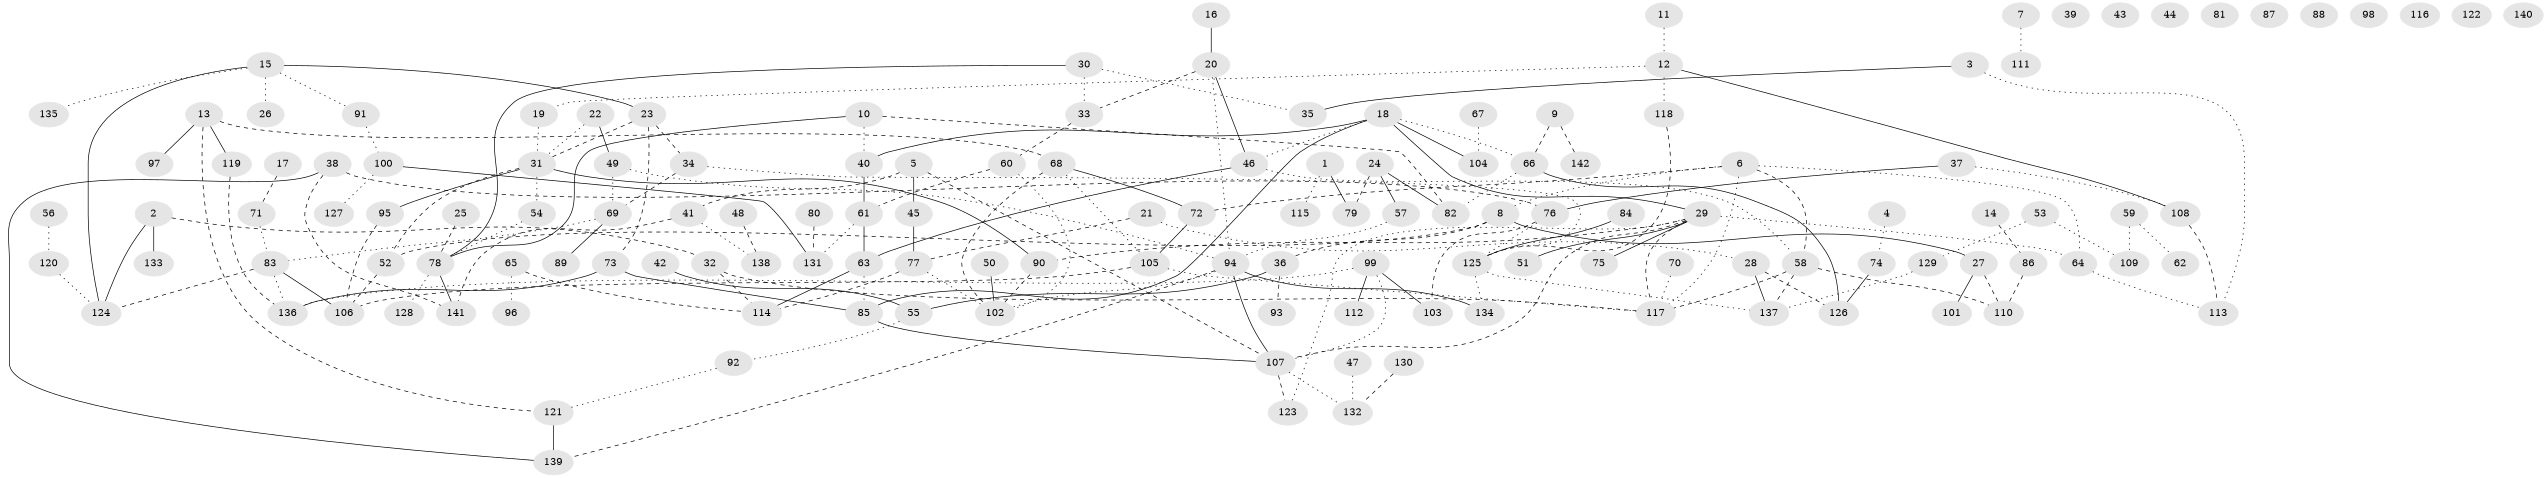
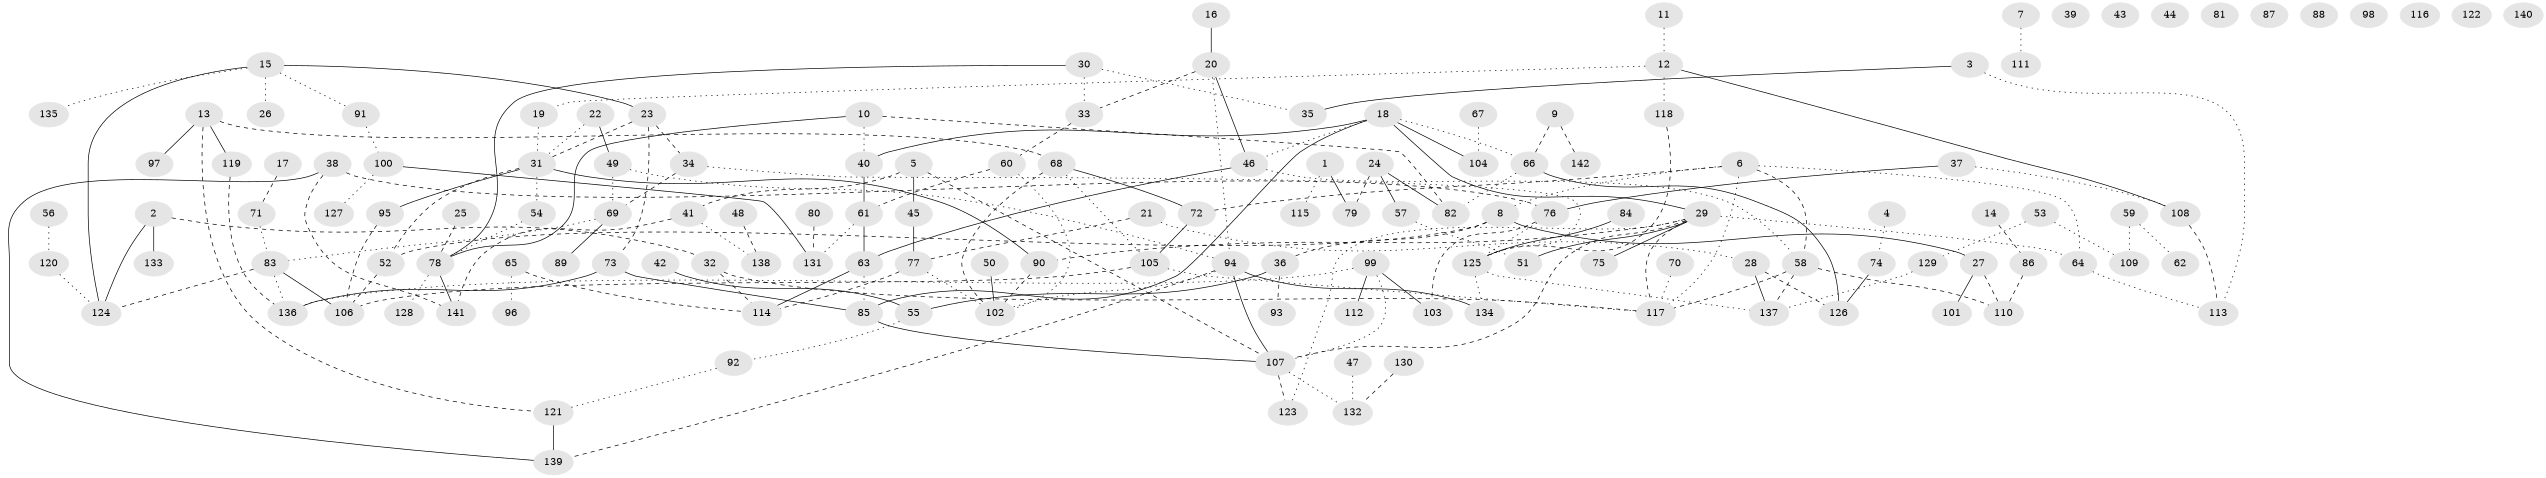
(1323, 238) -> (1455, 237)
